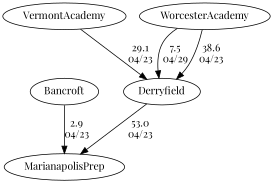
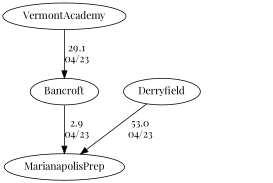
(205, 16) -> none
(111, 52) -> (64, 50)
